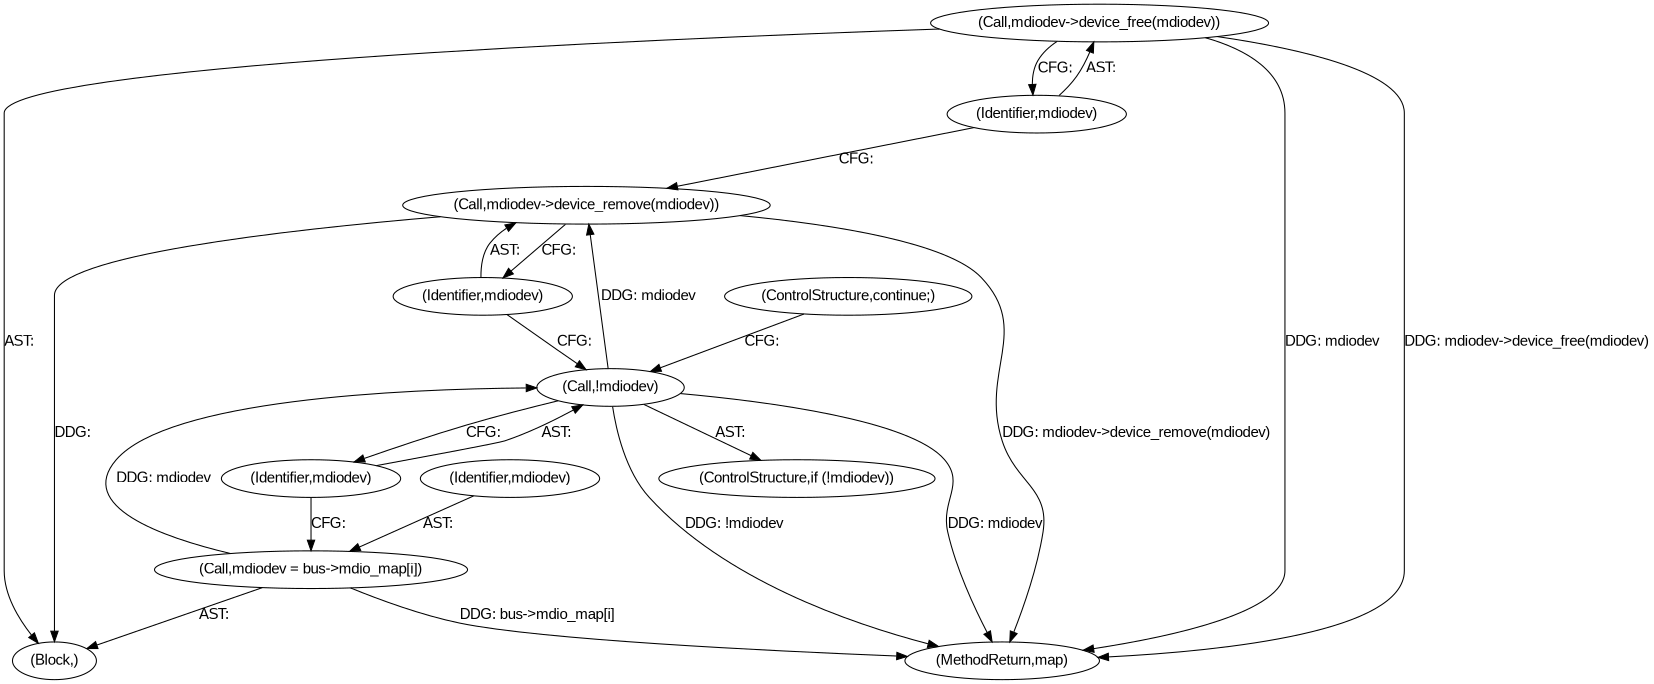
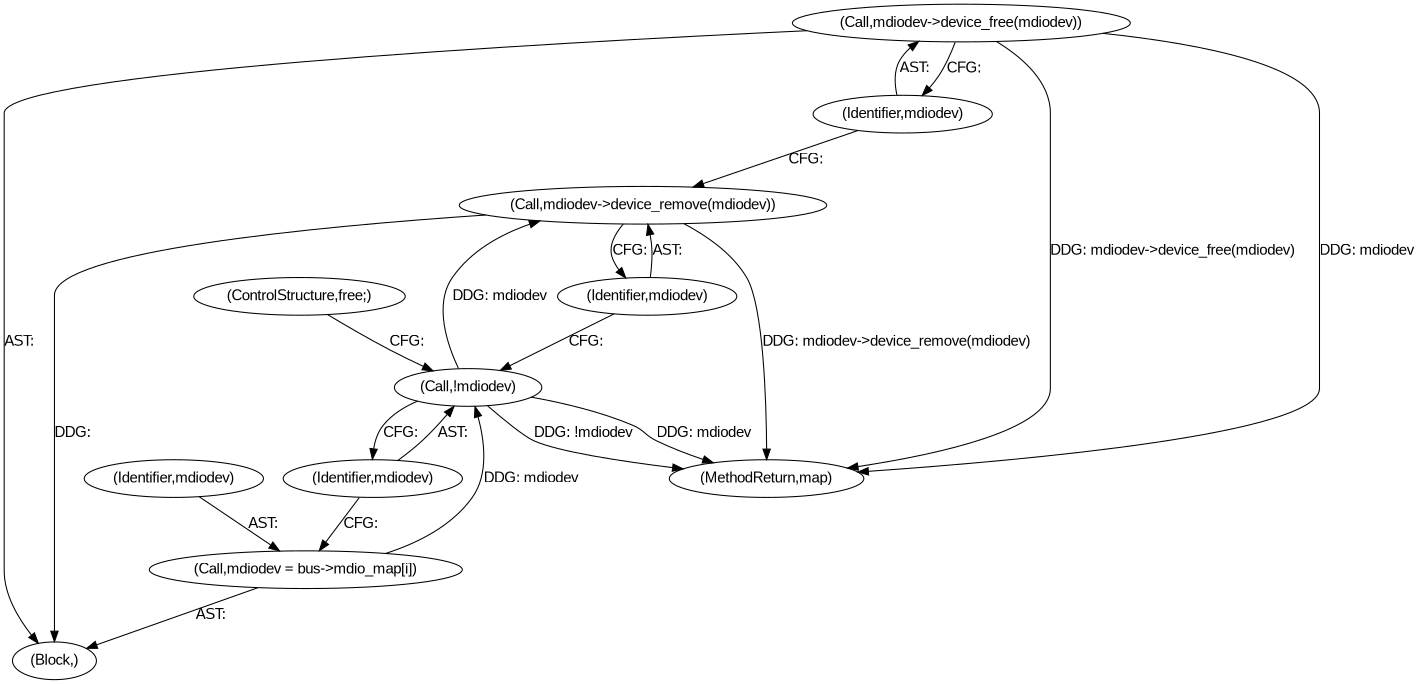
(848, 296) -> (300, 296)
(797, 479) -> none
(620, 641) -> none
